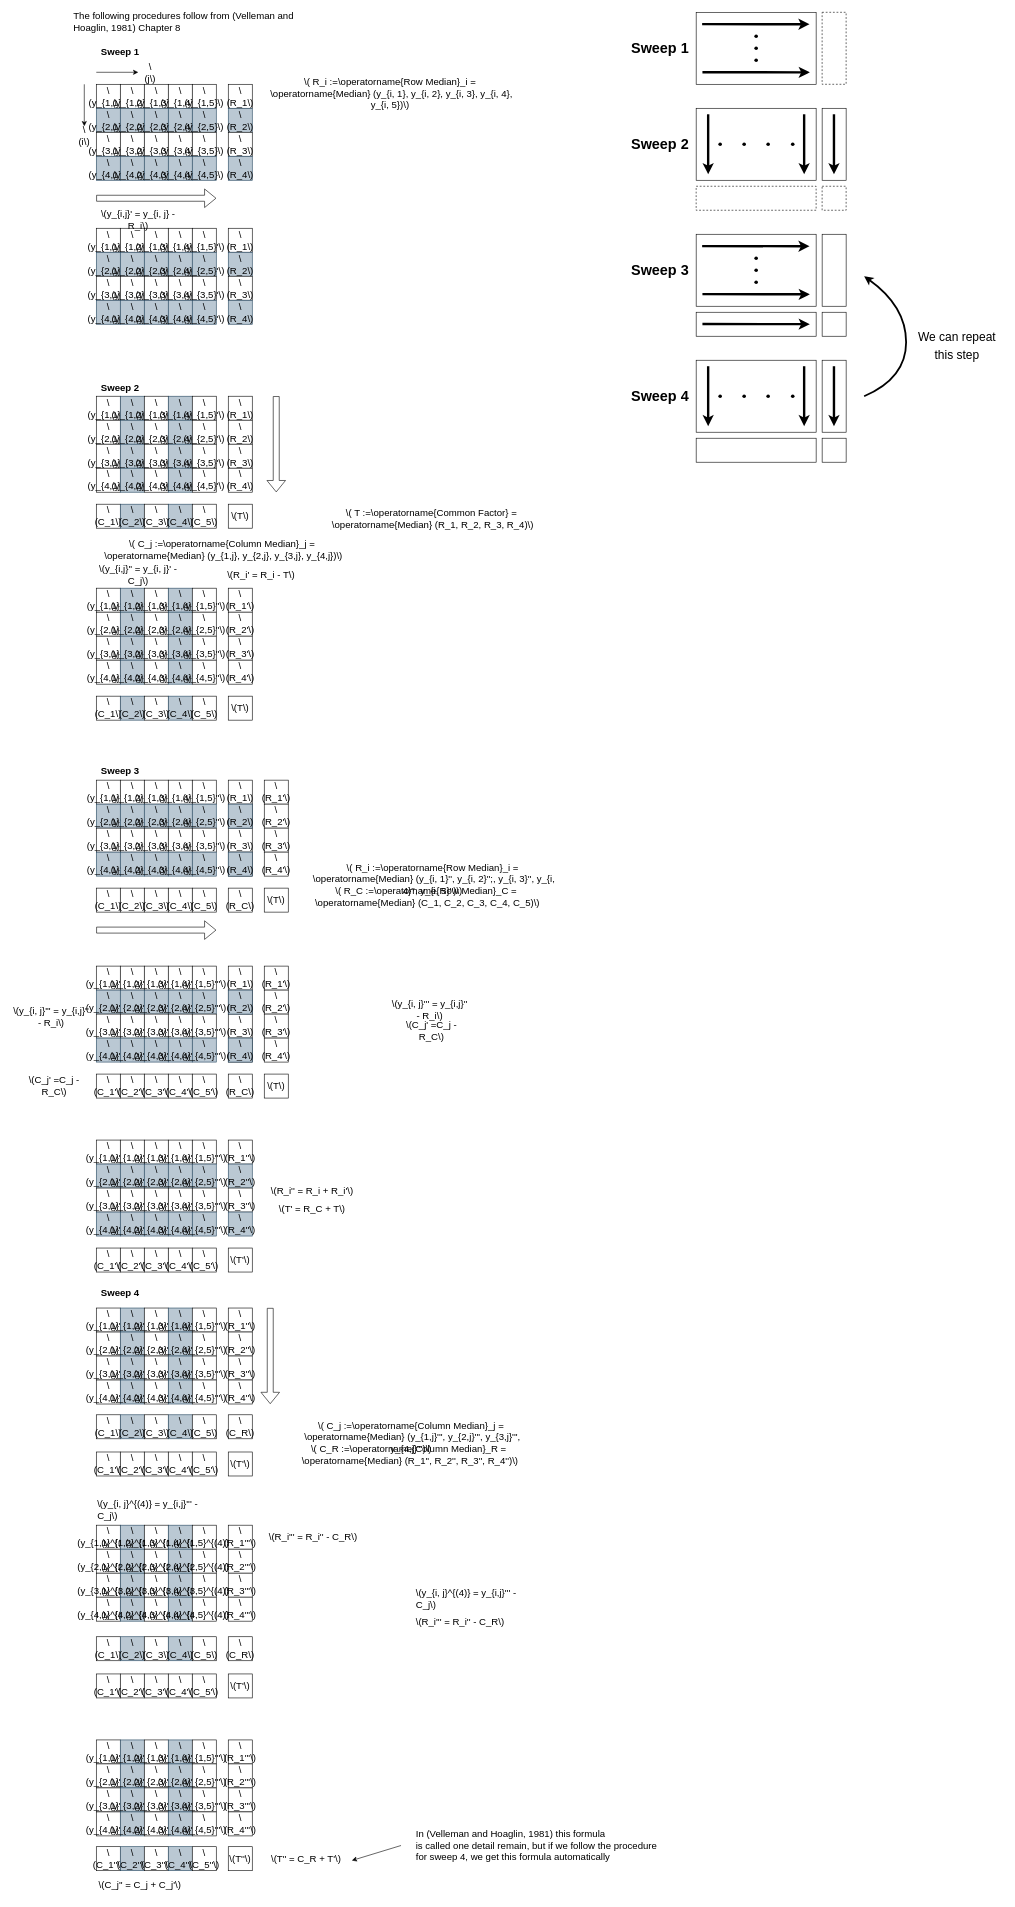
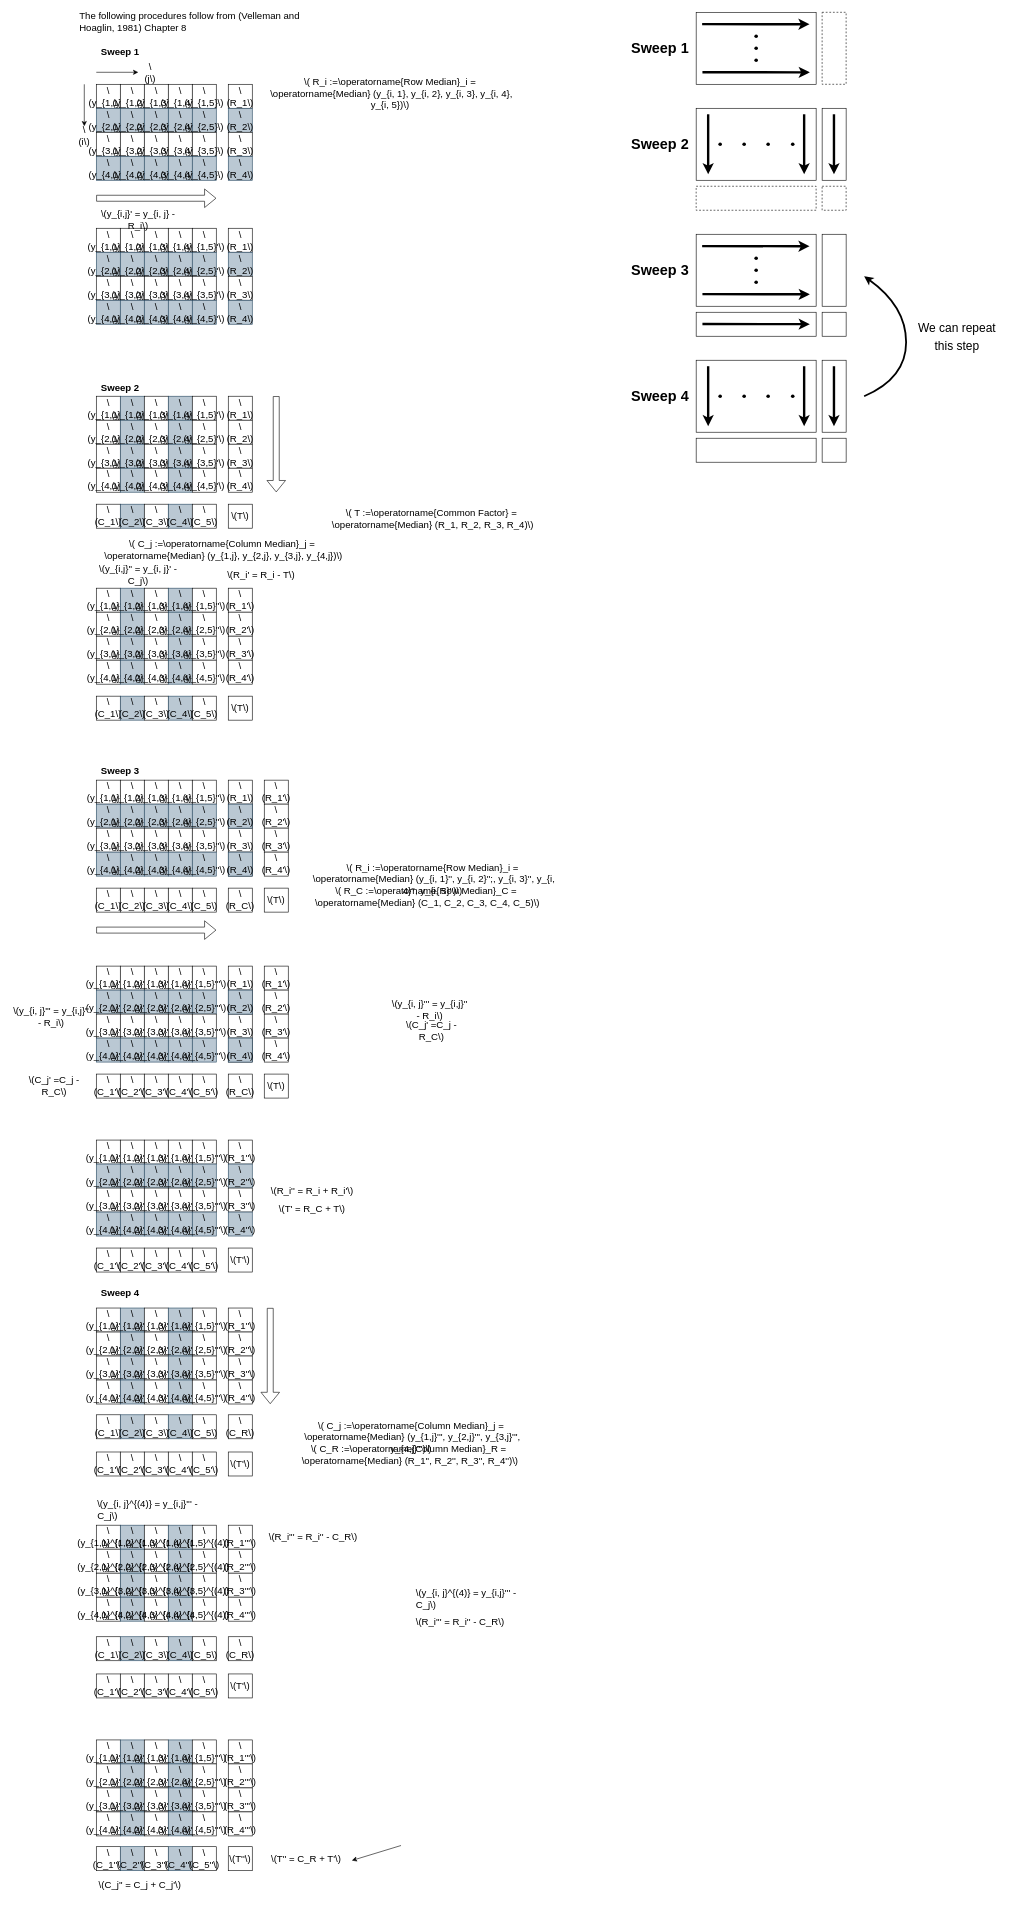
(198, 21) -> (204, 21)
(957, 345) -> (957, 336)
(541, 1846) -> none
